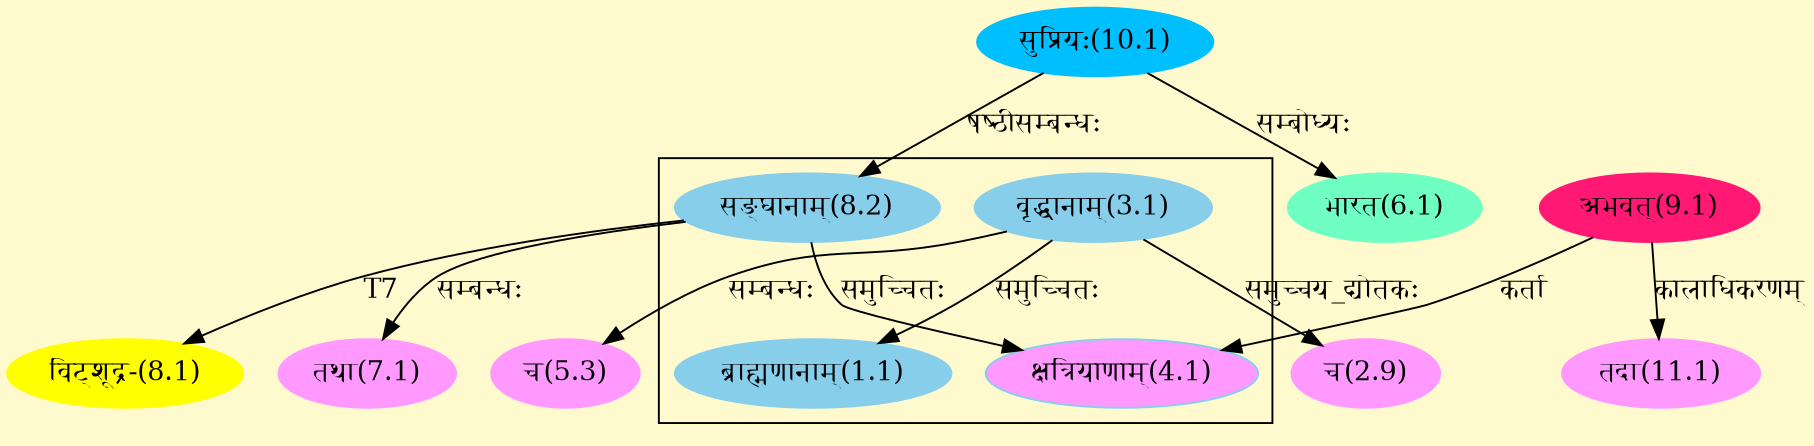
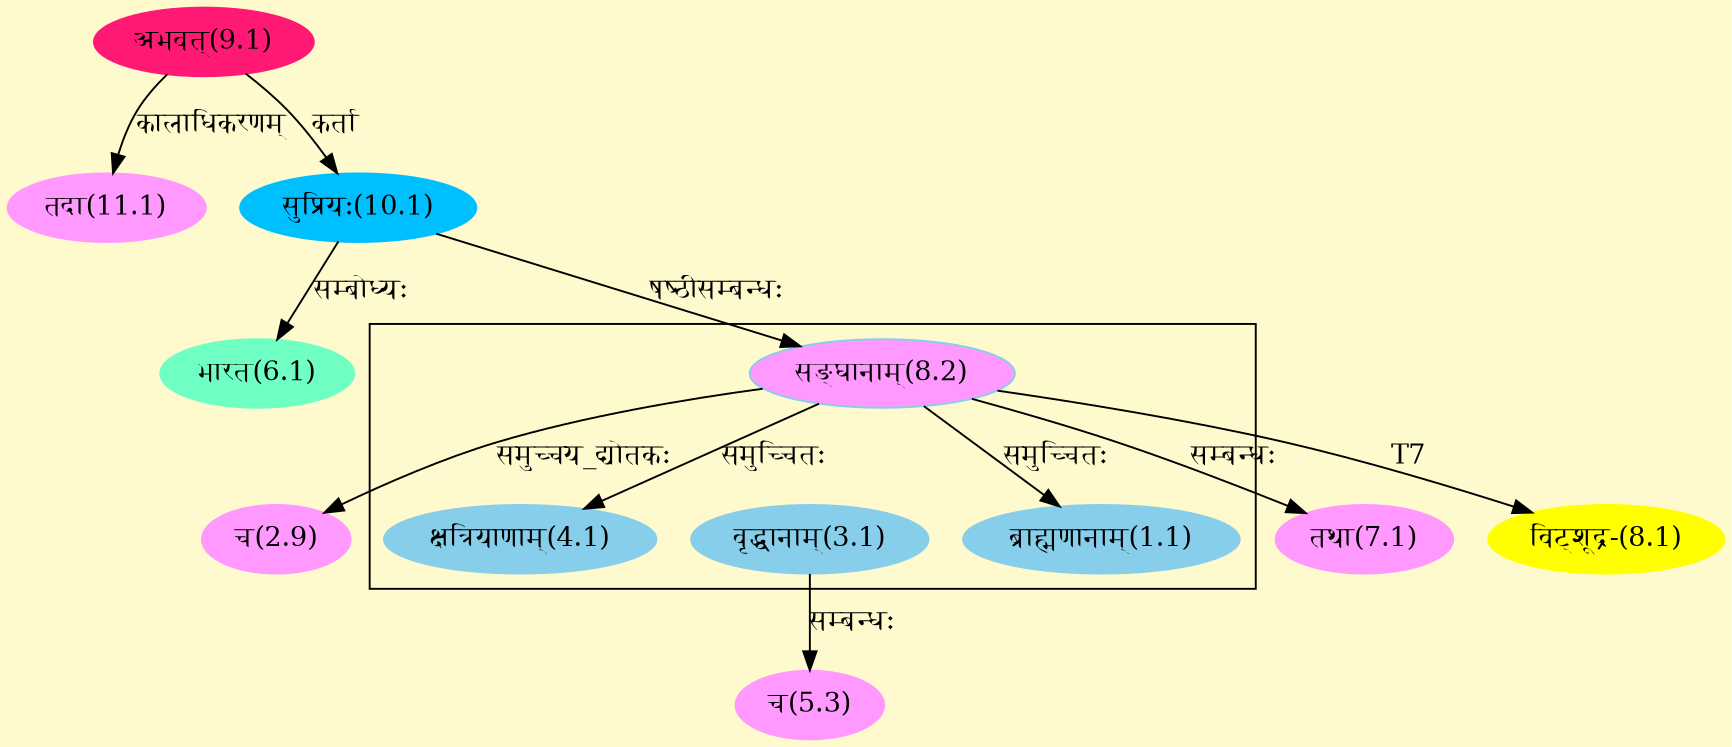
(807, 208) -> (882, 373)
(1224, 287) -> (547, 429)
(977, 291) -> (984, 451)
(1422, 306) -> (289, 112)
(1122, 373) -> (520, 539)
